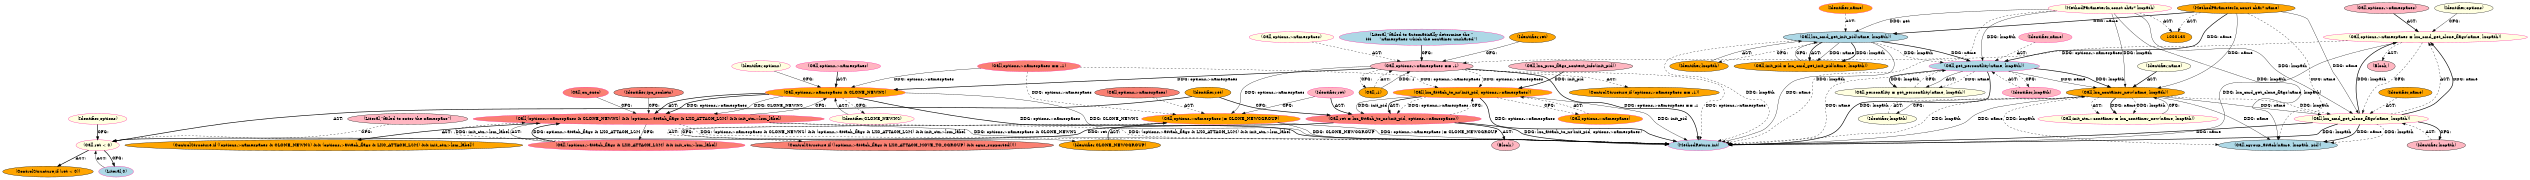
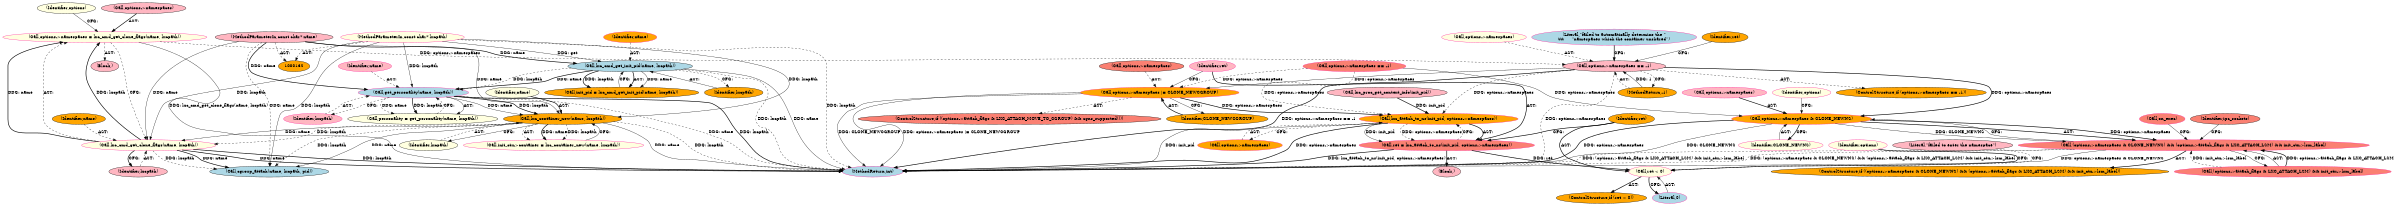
(2236, 8) -> (274, 37)
(1571, 66) -> (1387, 93)
(1373, 93) -> (1647, 93)
(852, 105) -> (1796, 132)
none -> (1279, 113)
